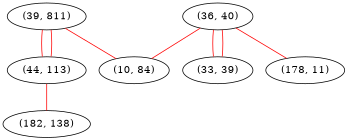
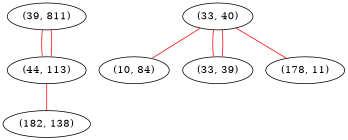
(218, 16) -> (218, 16)
(91, 44) -> none
